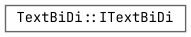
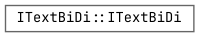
(96, 19) -> (100, 19)
